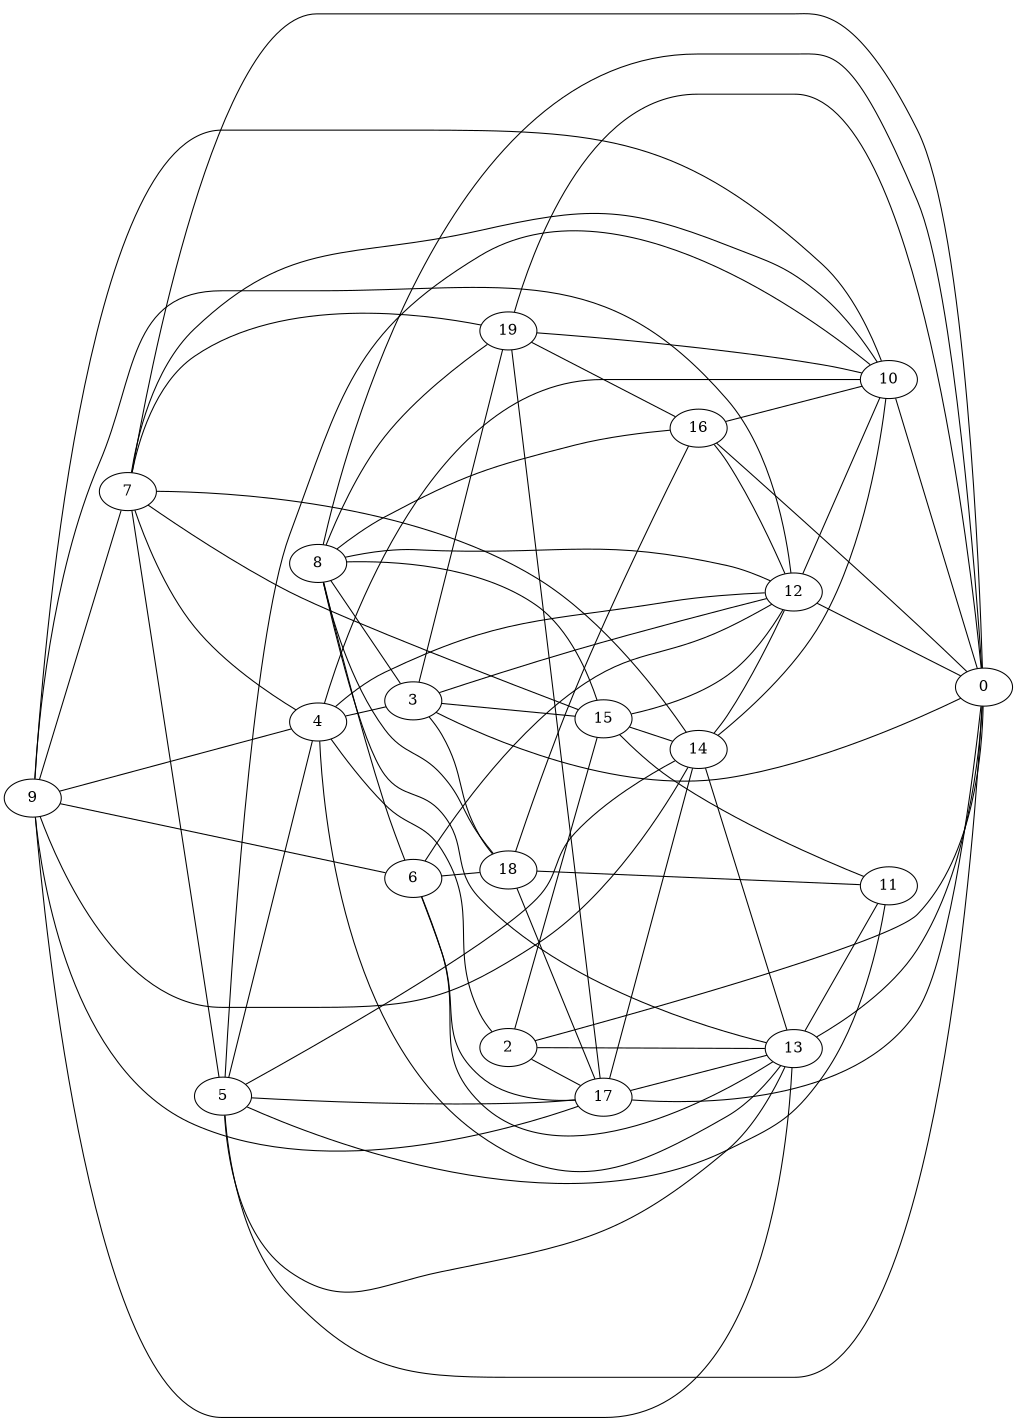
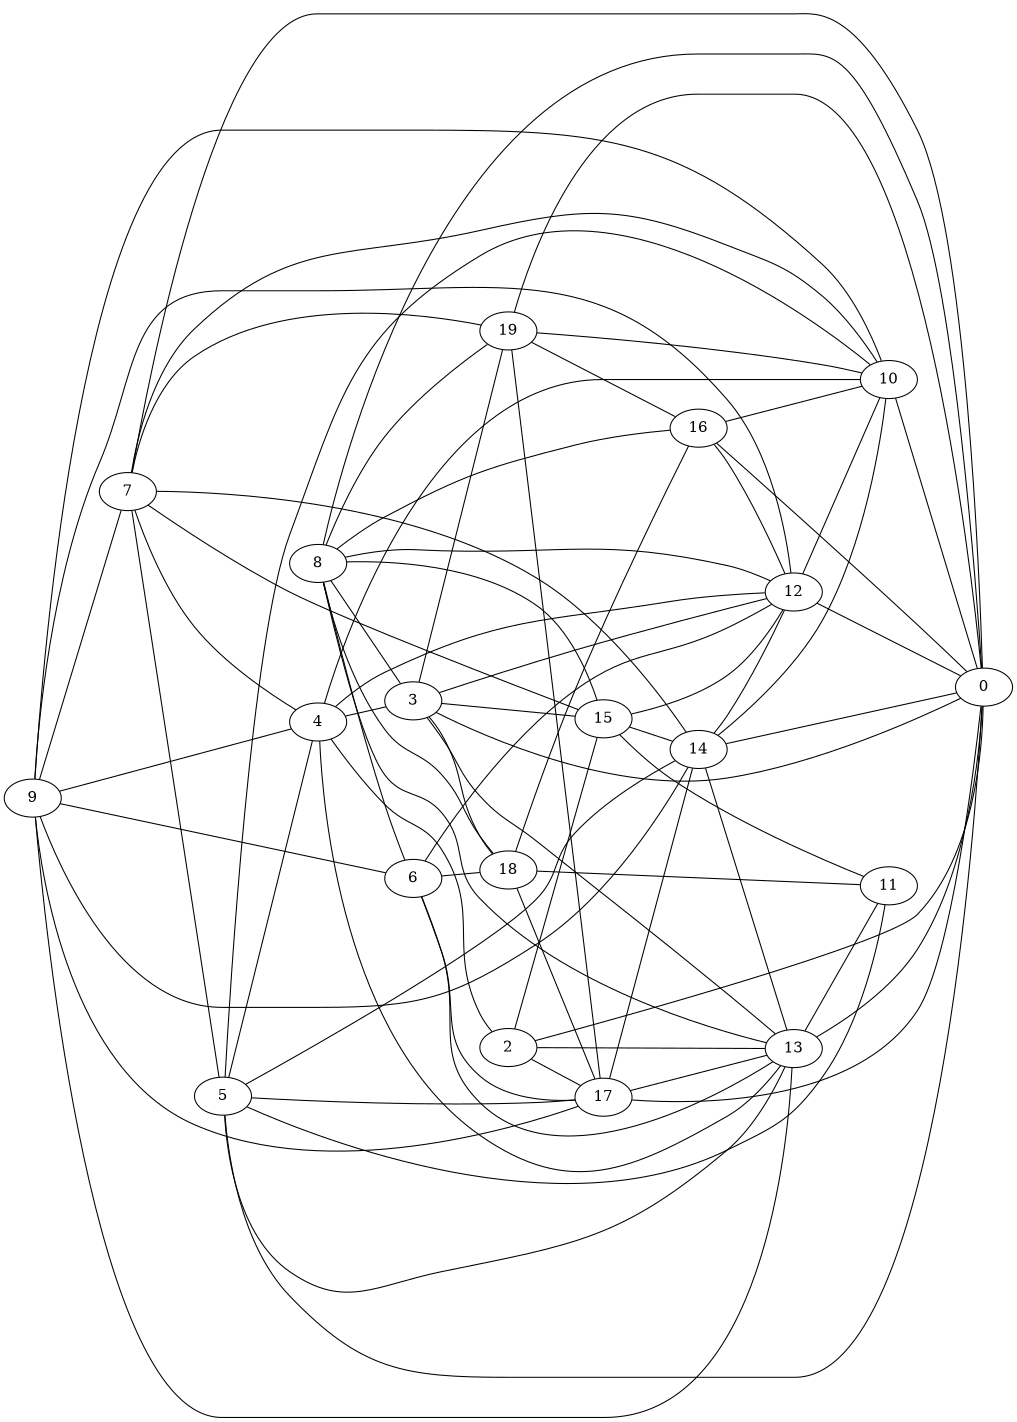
none -> (841, 718)
none -> (591, 885)
